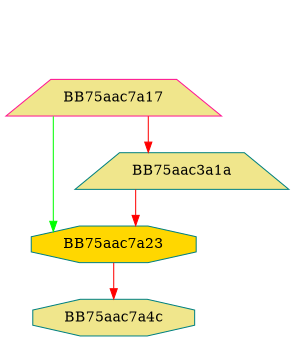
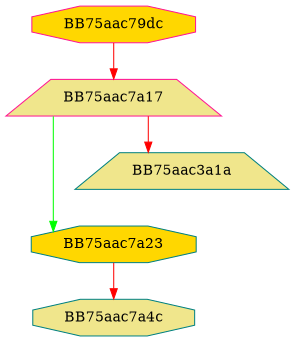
none -> (114, 24)
(136, 202) -> none
